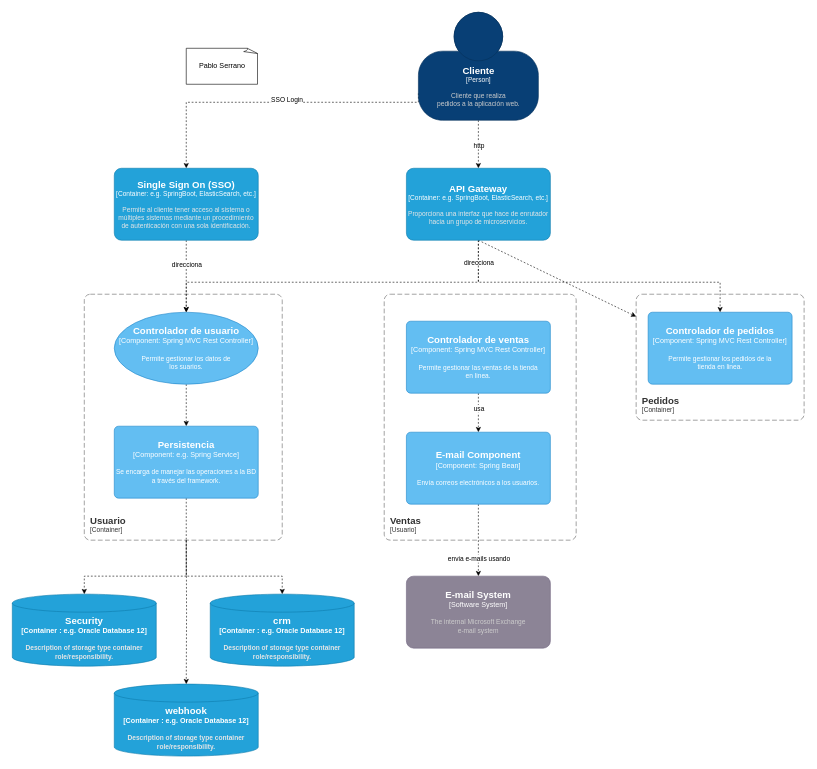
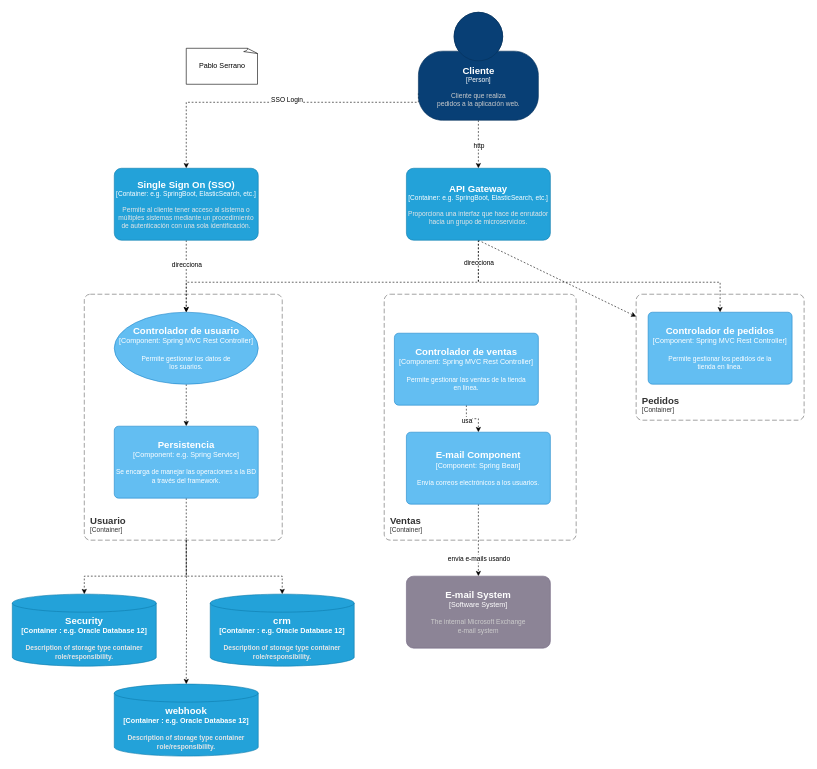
(479, 357) -> (467, 369)
(406, 526) -> (410, 526)
